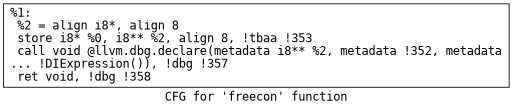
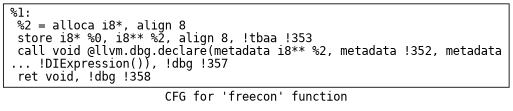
(95, 26) -> (98, 26)
